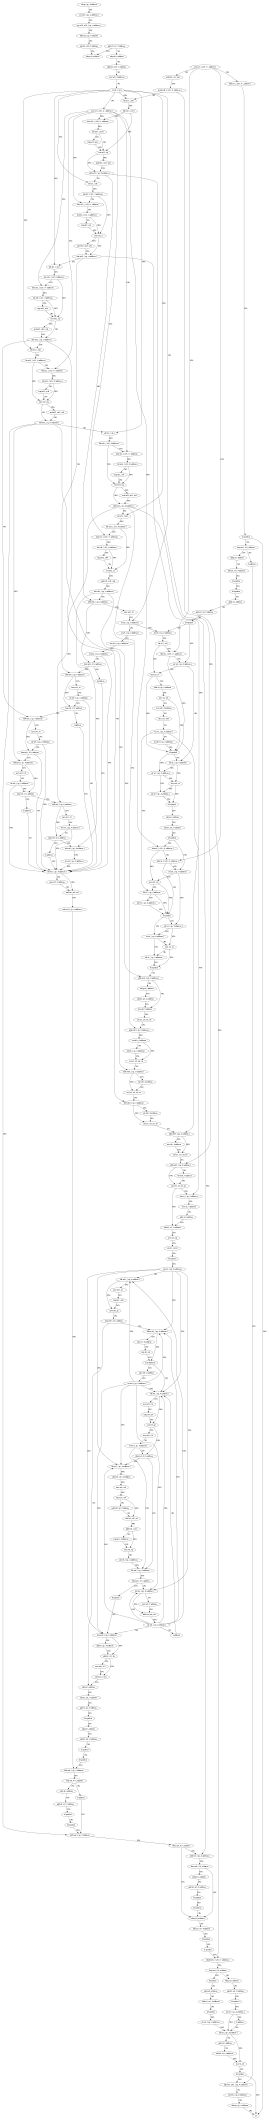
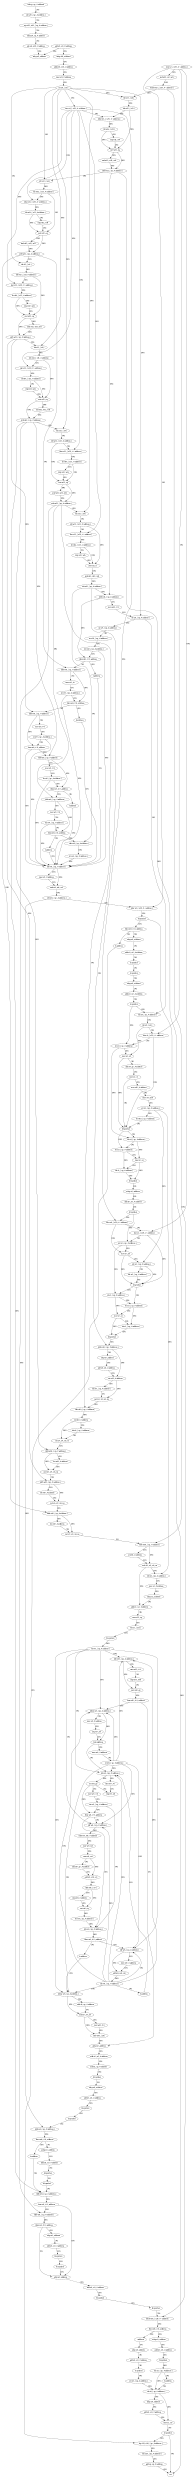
none -> (98, 903)
none -> (102, 1389)
(150, 1419) -> (101, 1789)
